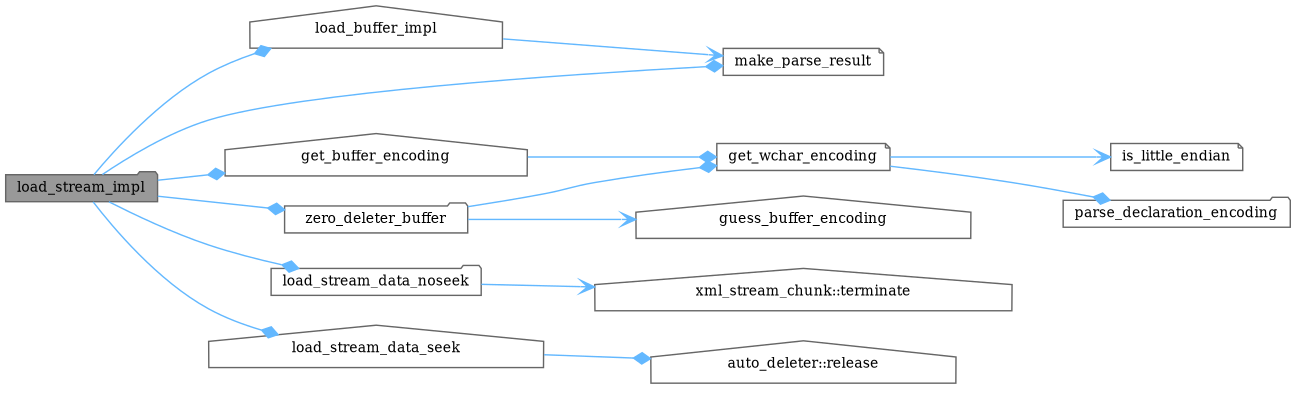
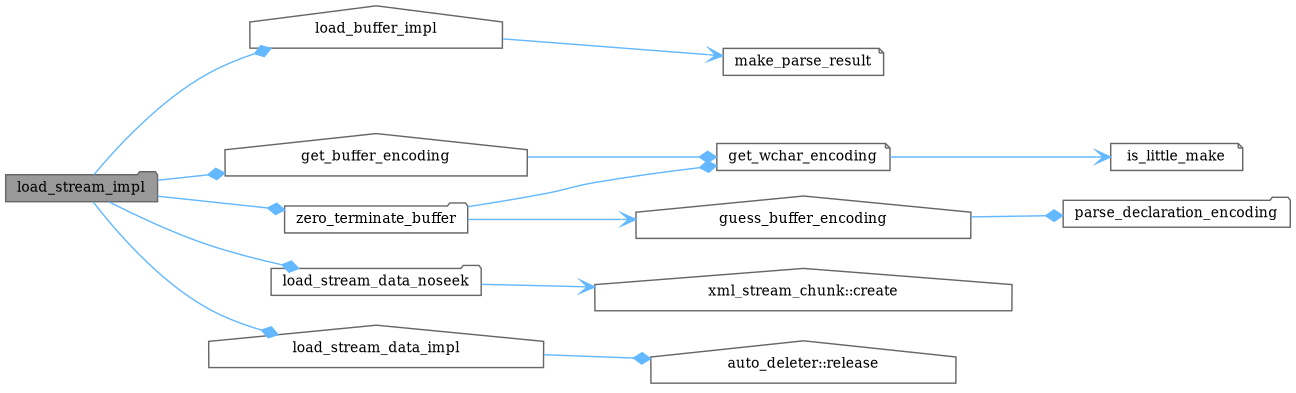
(396, 90) -> none
(1177, 157) -> (1177, 157)
(992, 179) -> (1008, 216)
(376, 219) -> (376, 219)
(803, 292) -> (803, 292)
(376, 349) -> (376, 349)
